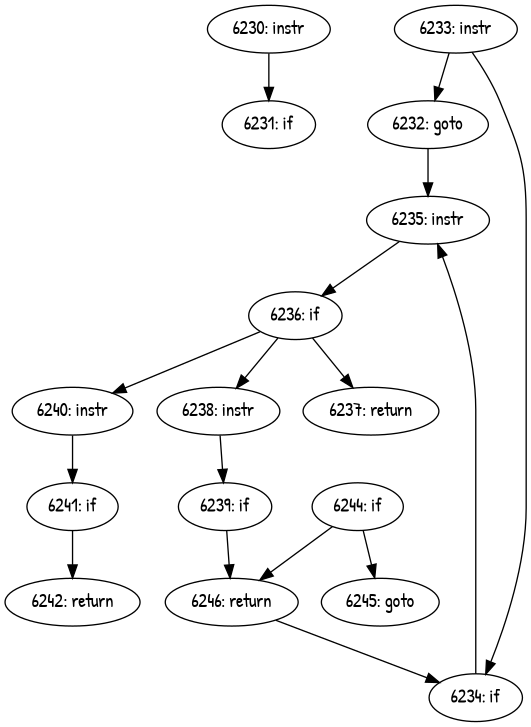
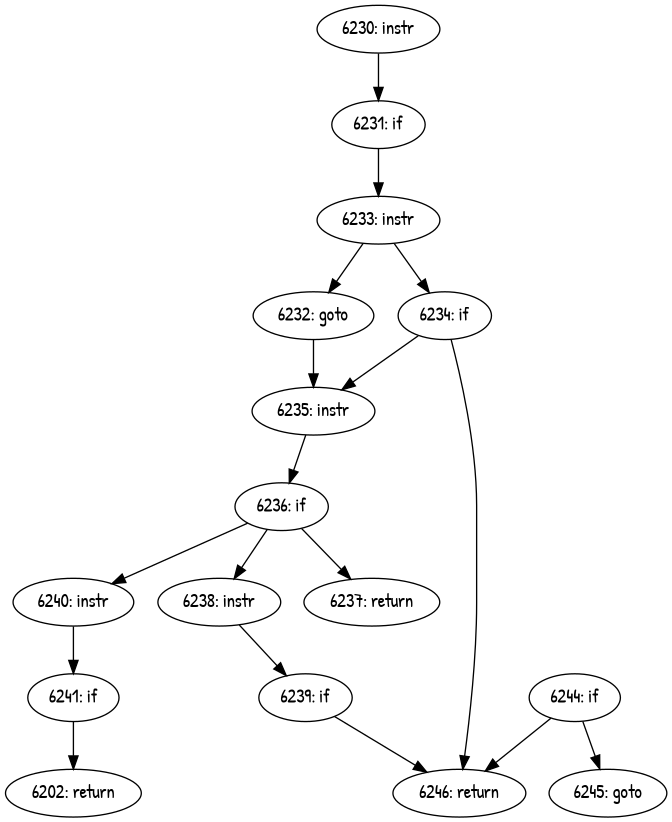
none -> (378, 166)
(73, 602) -> (73, 793)
(351, 649) -> (477, 547)
